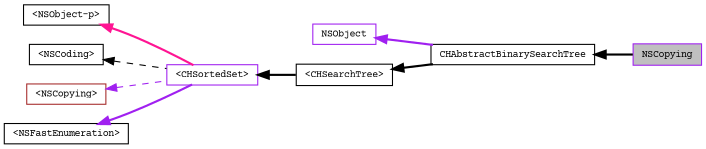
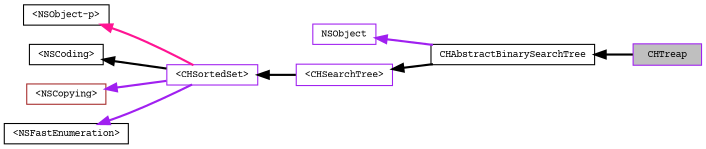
(667, 55) -> (667, 55)
(140, 65) -> (140, 65)
(344, 75) -> (344, 75)
(142, 84) -> (142, 84)
